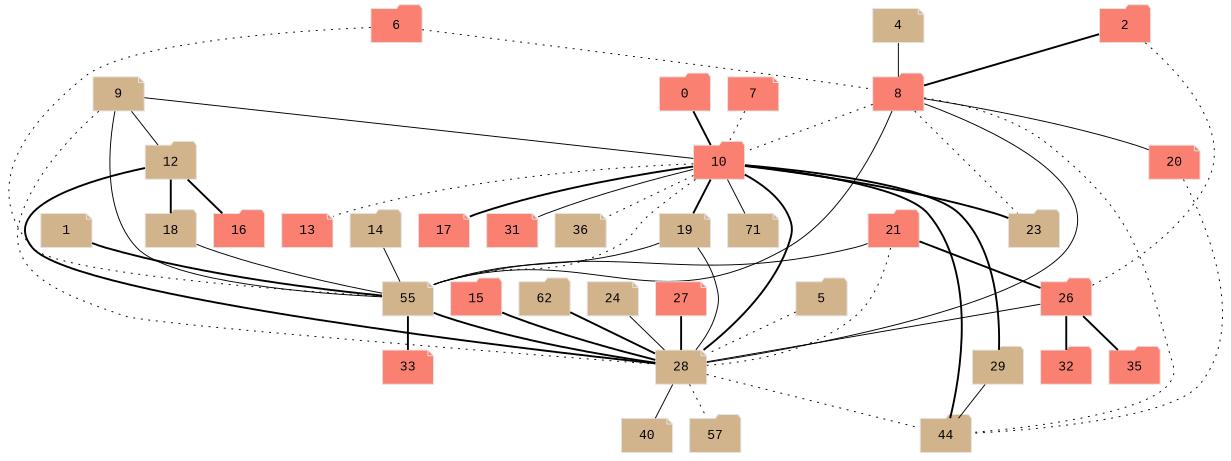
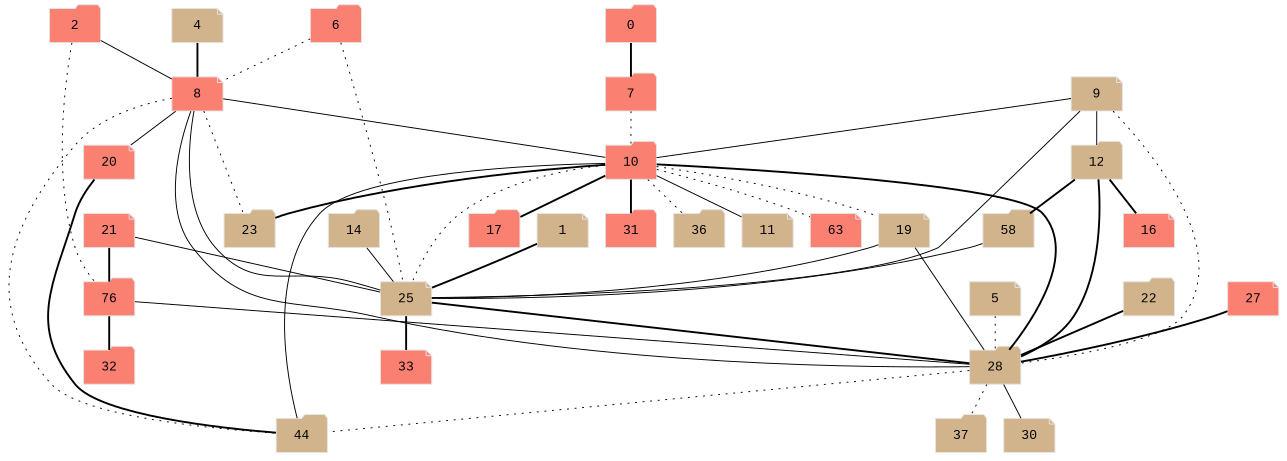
(898, 60) -> (197, 60)
(1012, 60) -> (136, 60)
(753, 94) -> (631, 94)
(898, 94) -> (197, 94)
(702, 128) -> (631, 60)
(809, 128) -> (414, 128)
(615, 191) -> (631, 196)
(702, 196) -> (769, 186)
(934, 223) -> (391, 184)
(171, 231) -> (1008, 231)
(239, 231) -> (1149, 231)
(307, 231) -> (836, 231)
(444, 231) -> (494, 231)
(512, 231) -> (631, 231)
(581, 231) -> (699, 231)
(753, 231) -> (768, 231)
(894, 231) -> (109, 231)
(408, 299) -> (406, 299)
(476, 299) -> none
(545, 299) -> (1149, 299)
(613, 299) -> none
(822, 299) -> (995, 299)
(1066, 299) -> (109, 299)
(832, 332) -> none
(681, 367) -> (995, 367)
(998, 367) -> none
(1135, 367) -> none
(1192, 391) -> (72, 380)
(647, 435) -> (1029, 435)
(715, 435) -> (961, 435)
